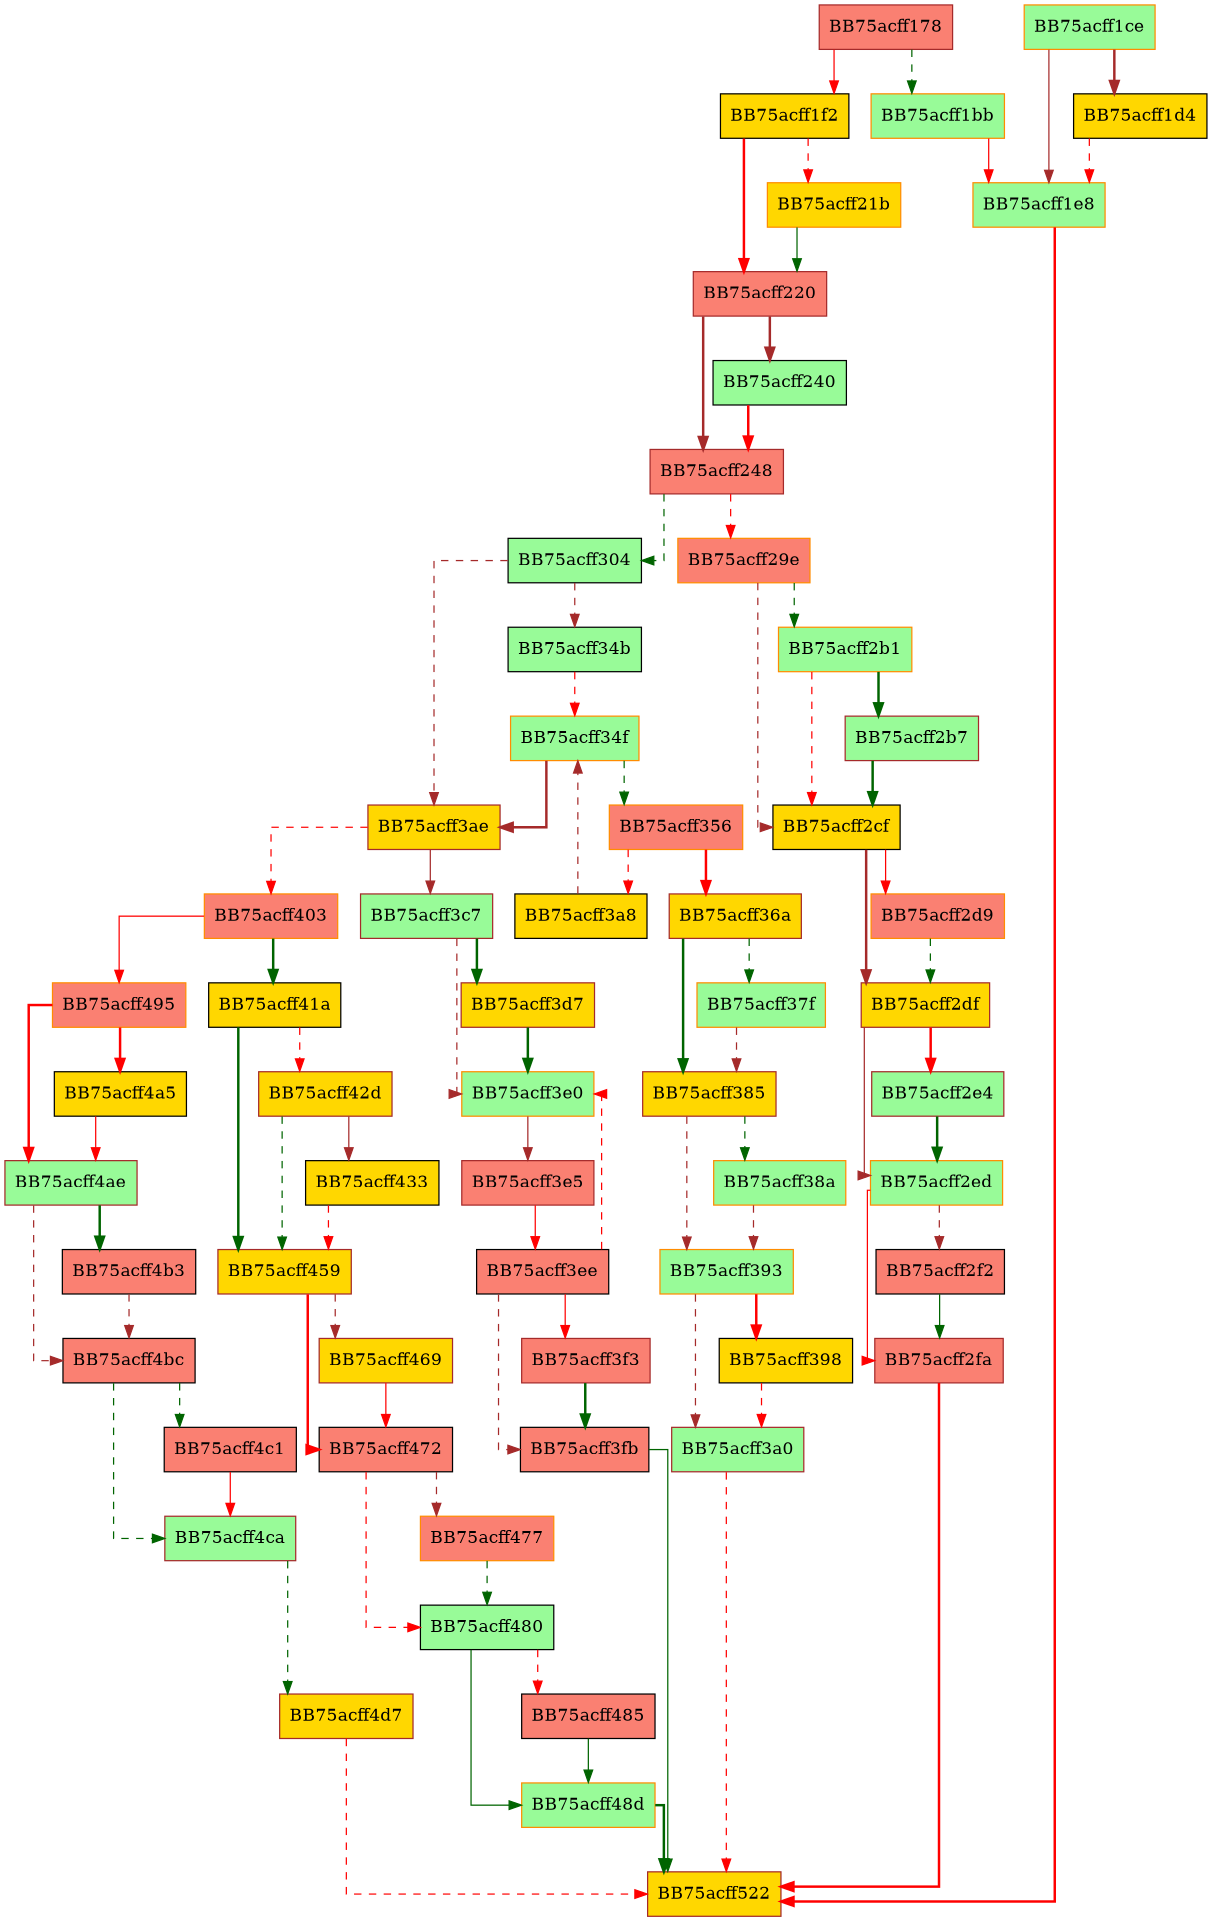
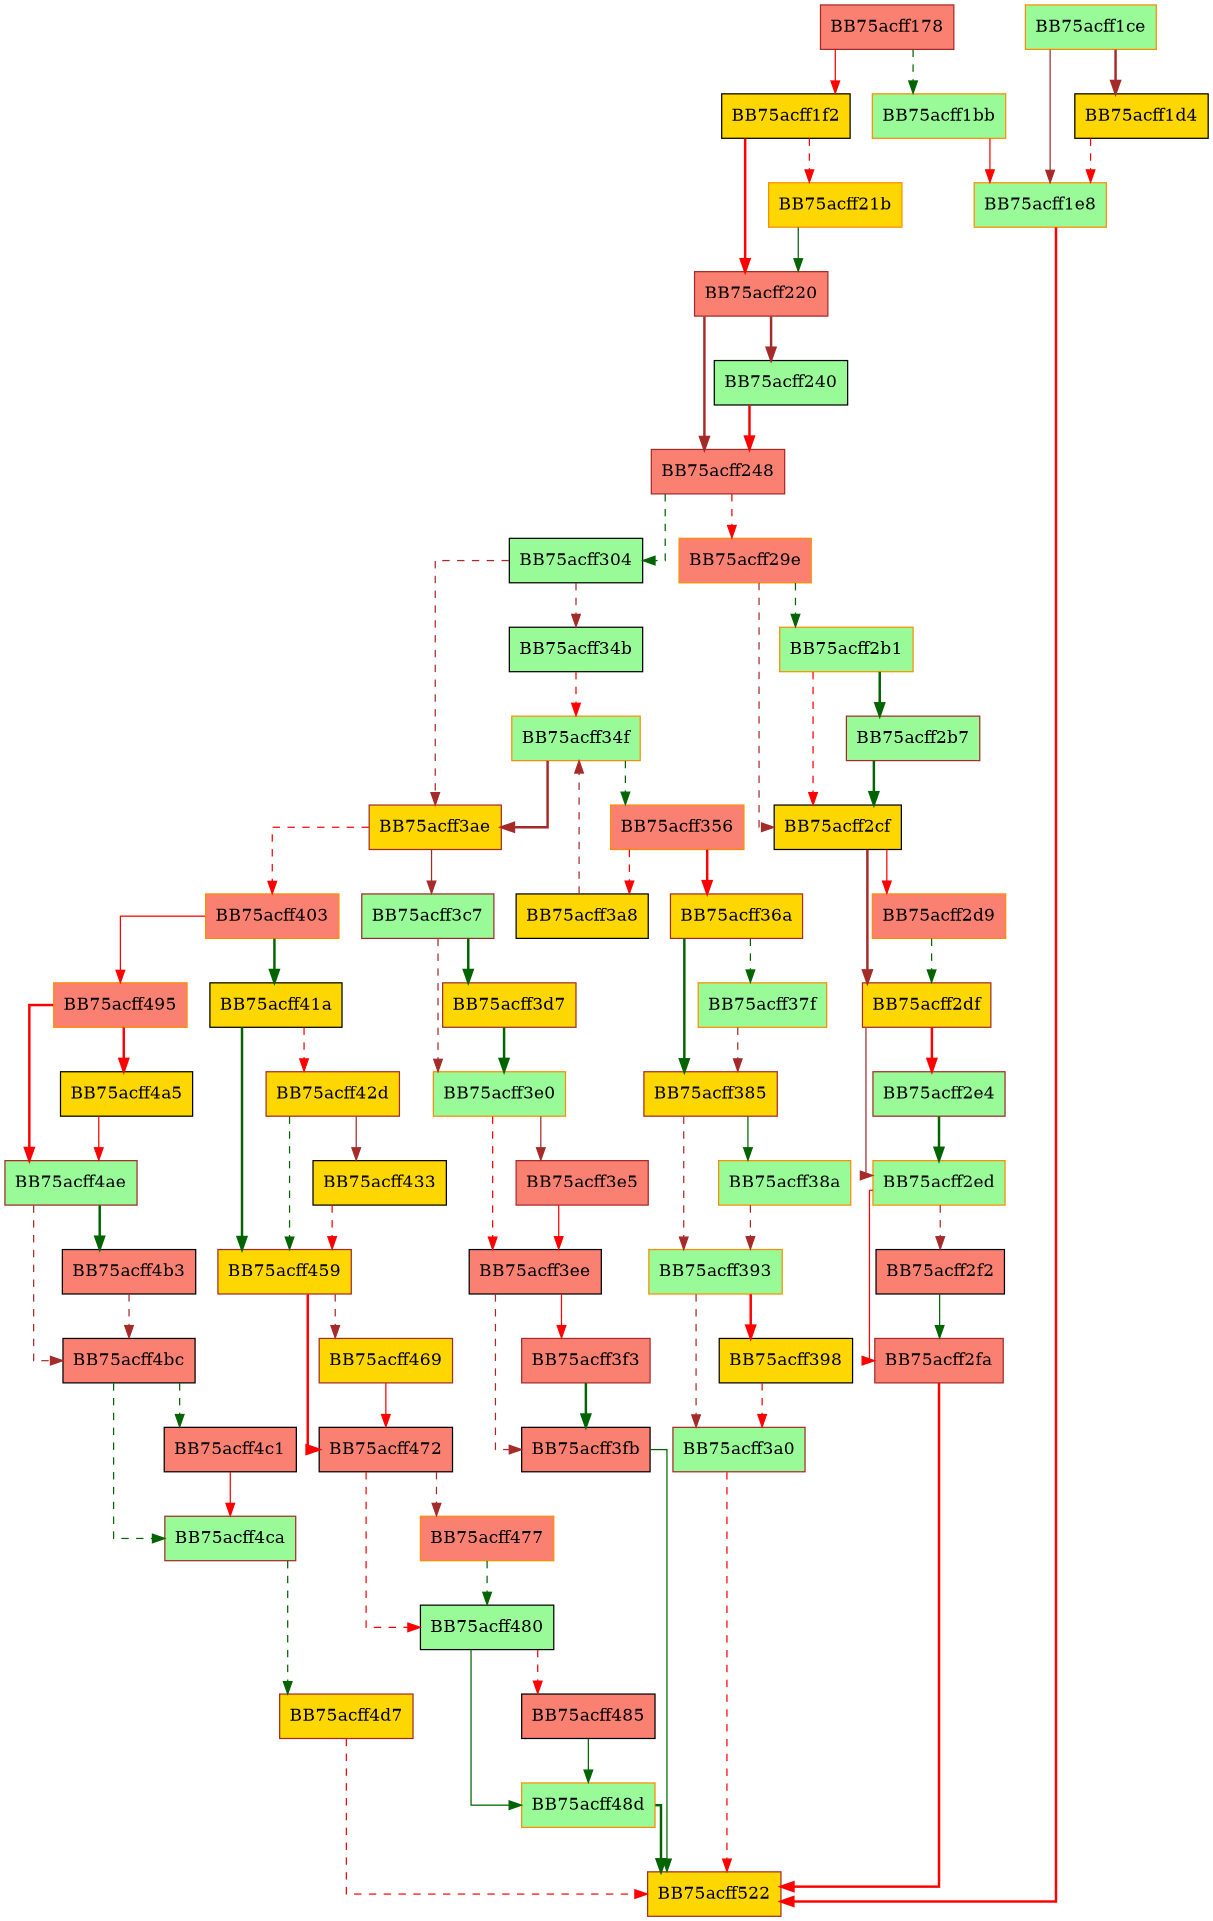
(745, 1132) -> (748, 1132)
(602, 1171) -> (493, 1177)
